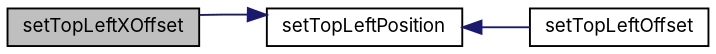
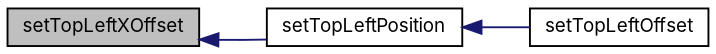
(223, 15) -> (243, 40)
